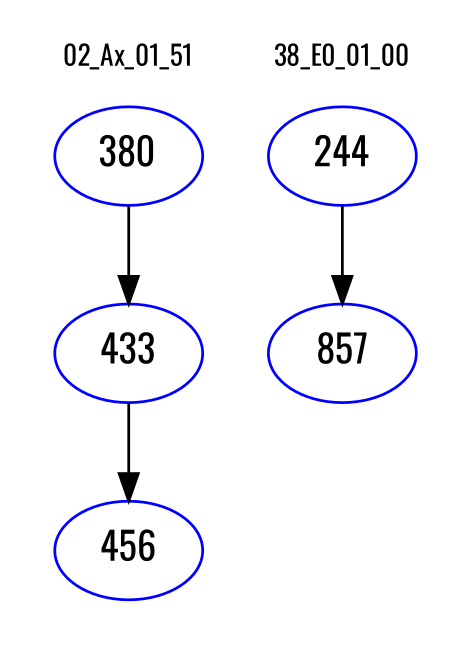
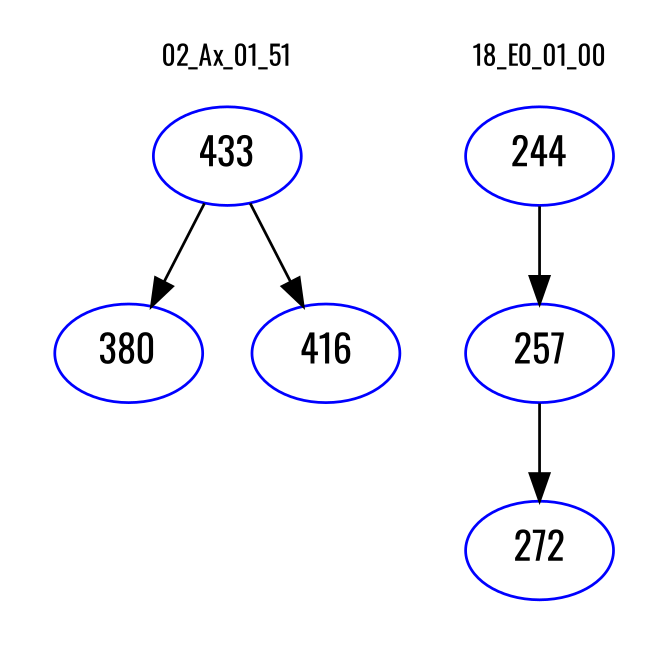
(342, 59) -> (540, 59)
(129, 241) -> (184, 242)
(342, 353) -> (540, 353)
(129, 551) -> (326, 353)
none -> (540, 551)
